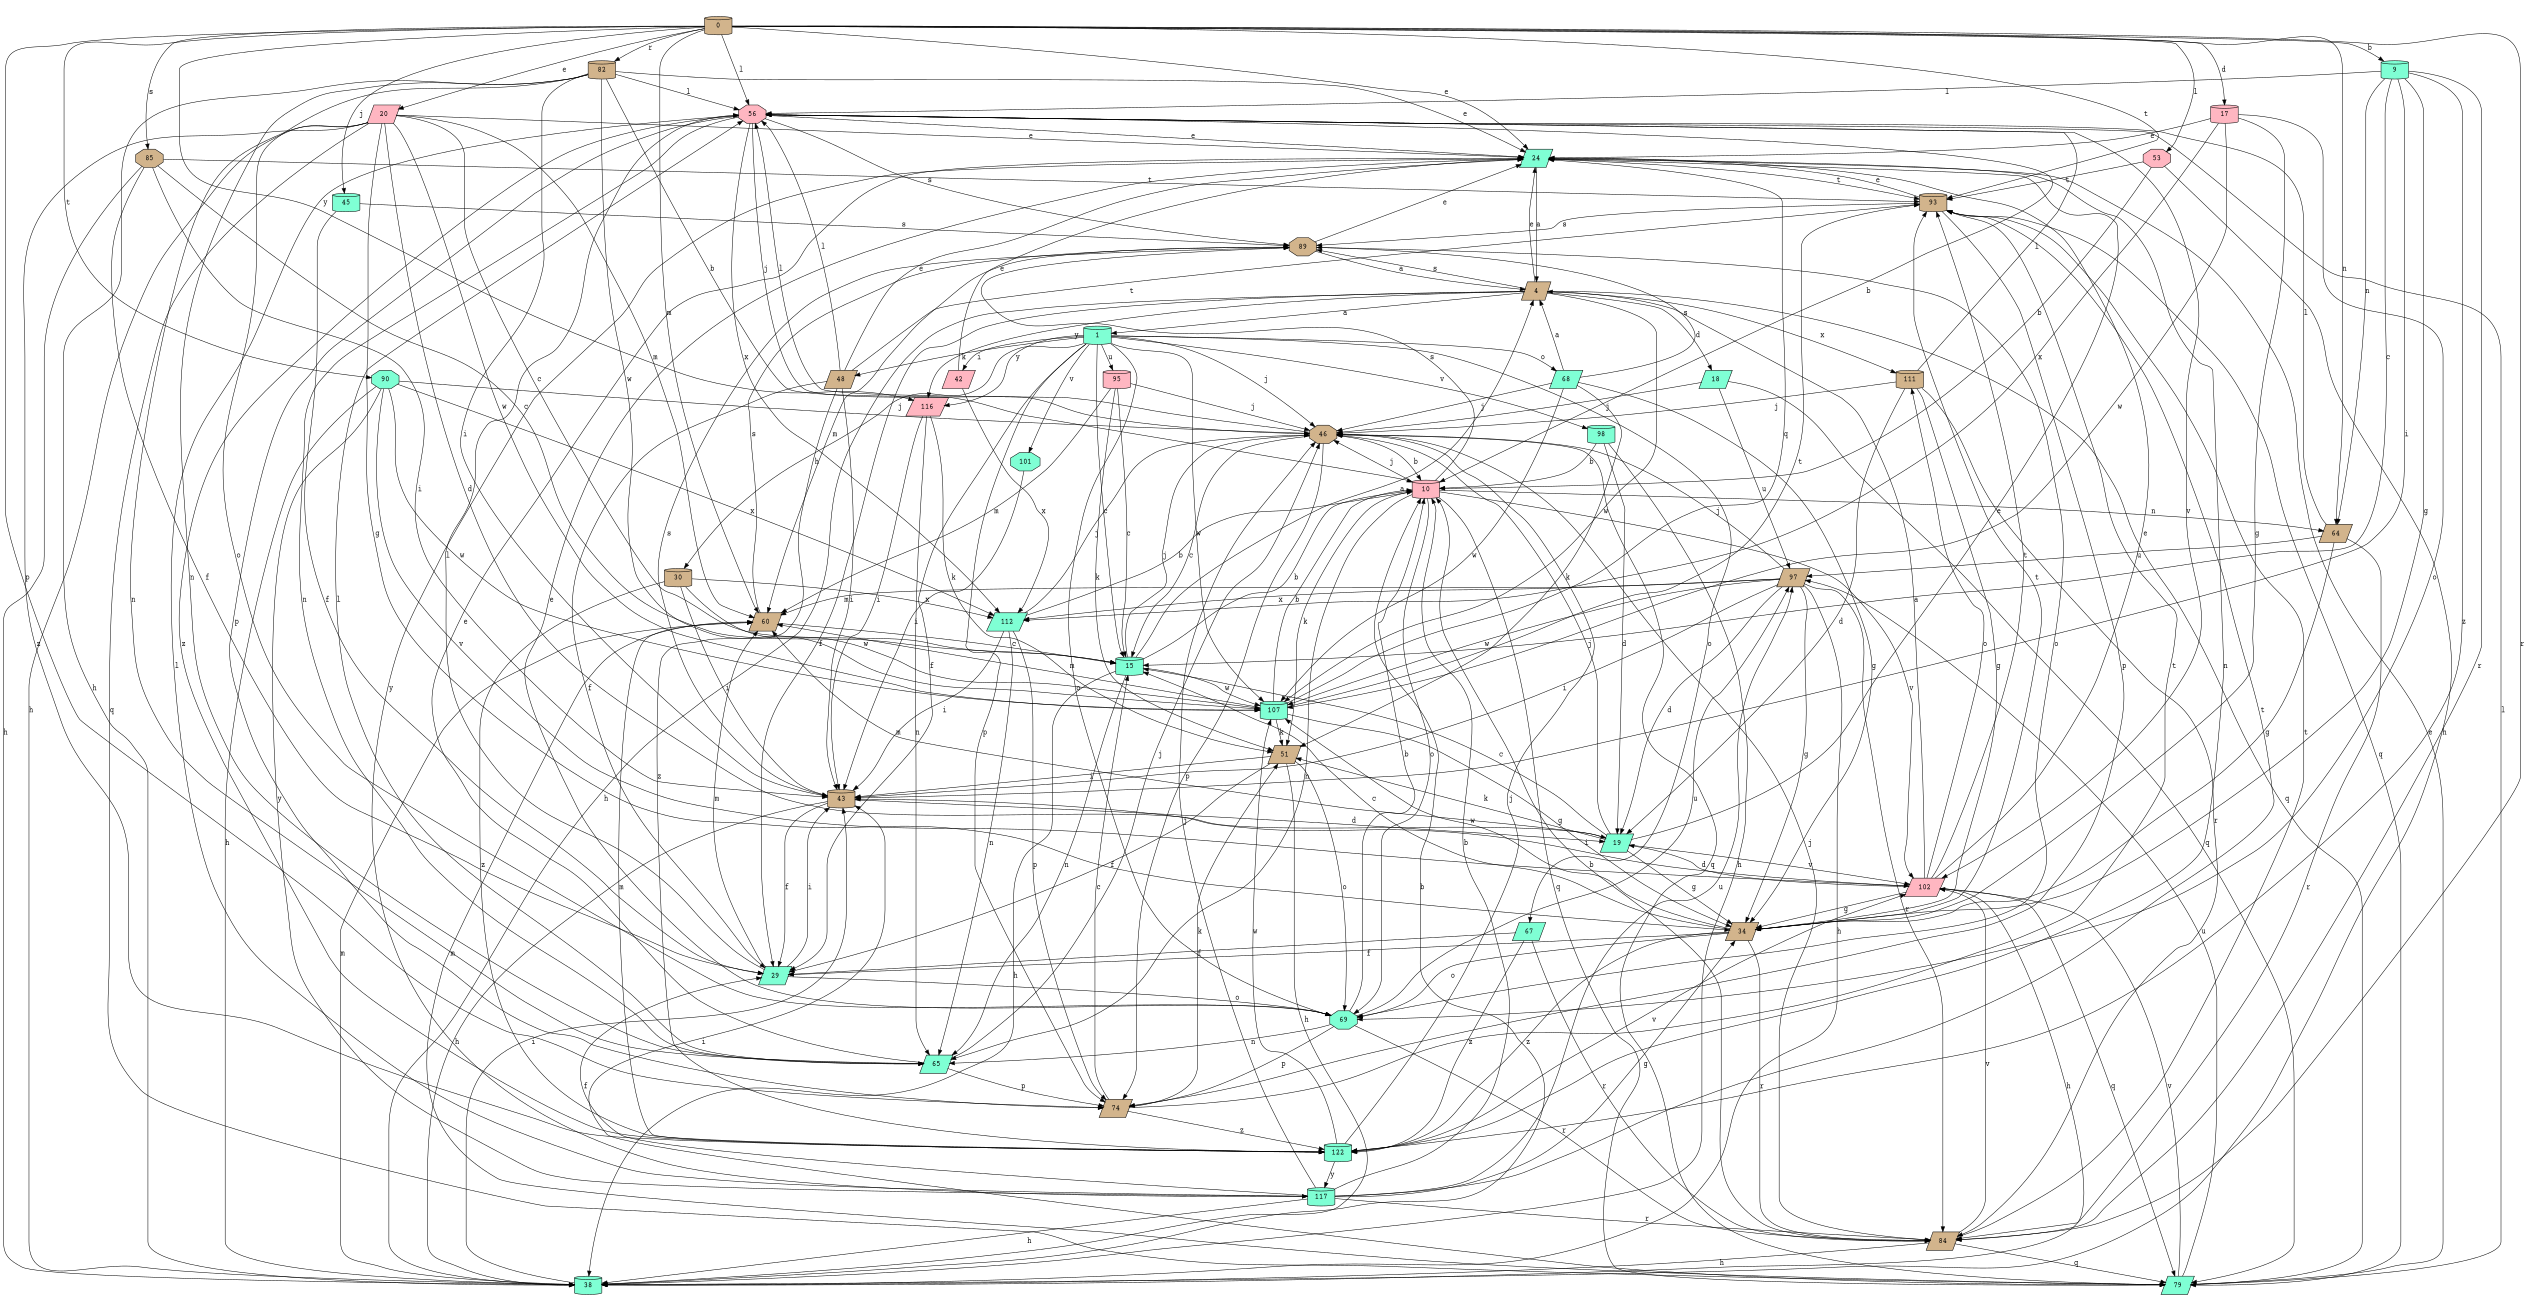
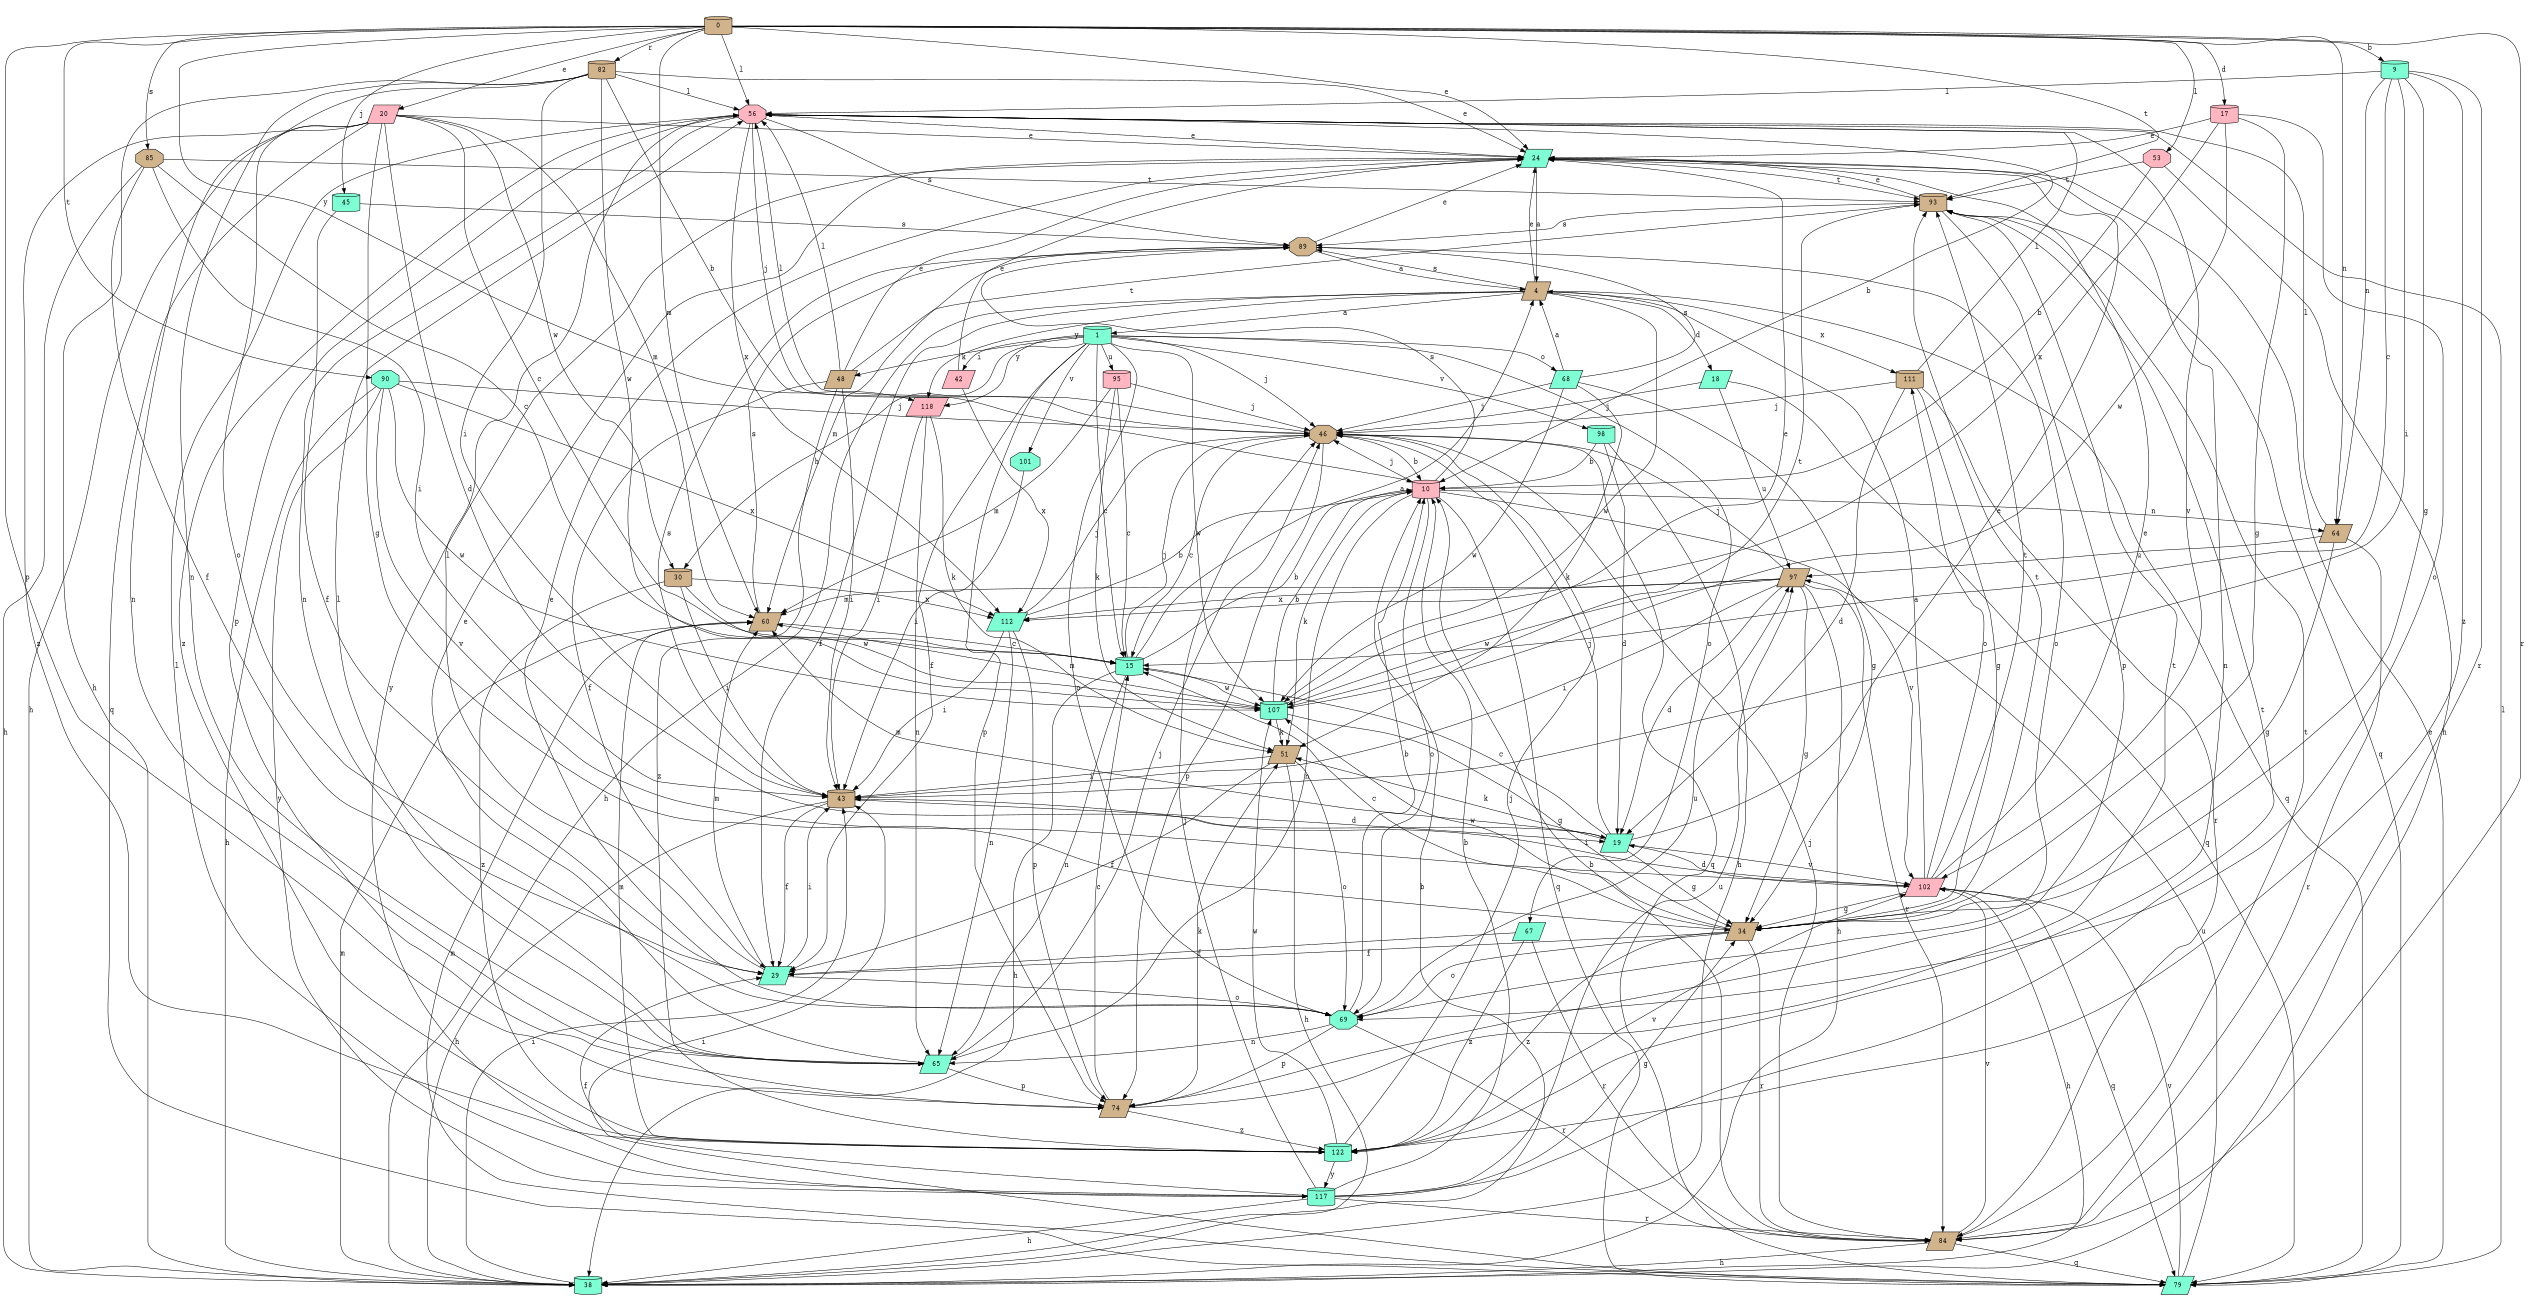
(927, 407) -> (927, 407)
(1786, 434) -> (1786, 434)
(643, 618) -> (544, 306)
